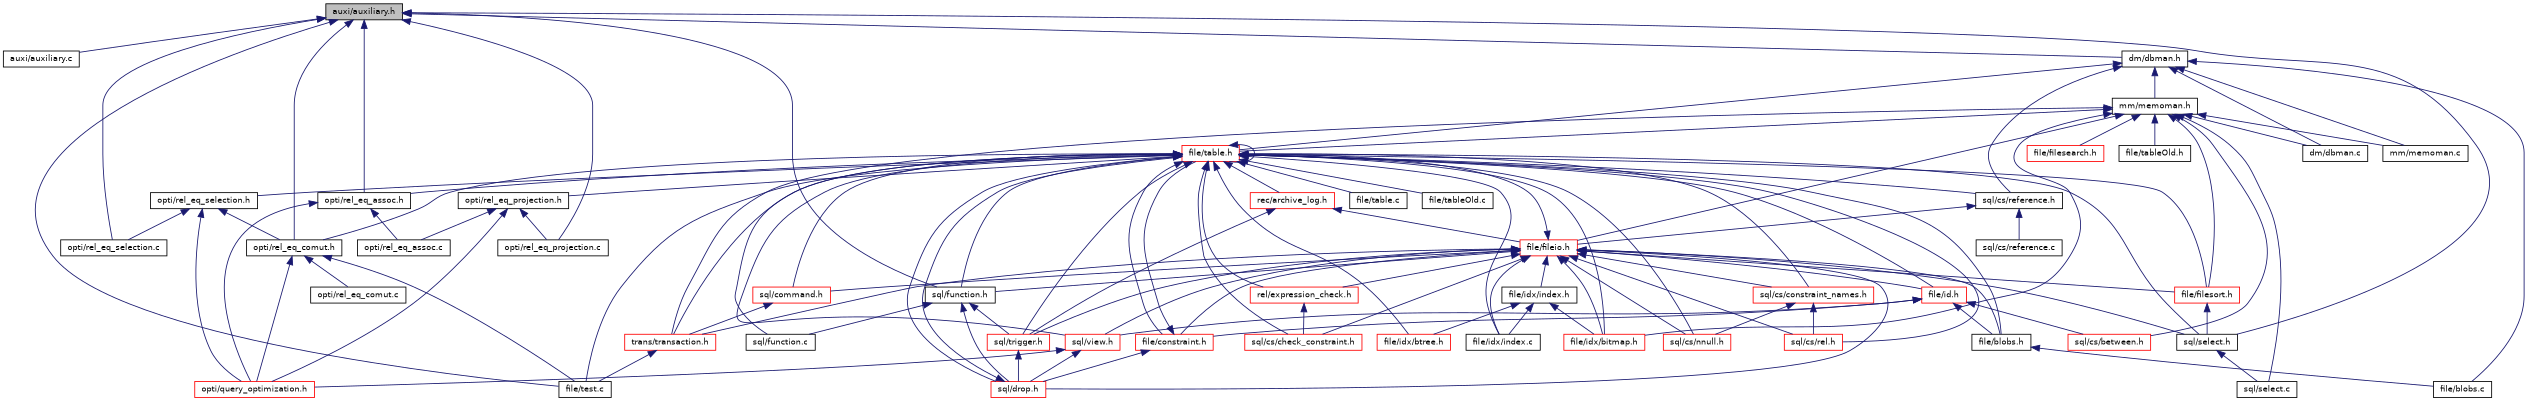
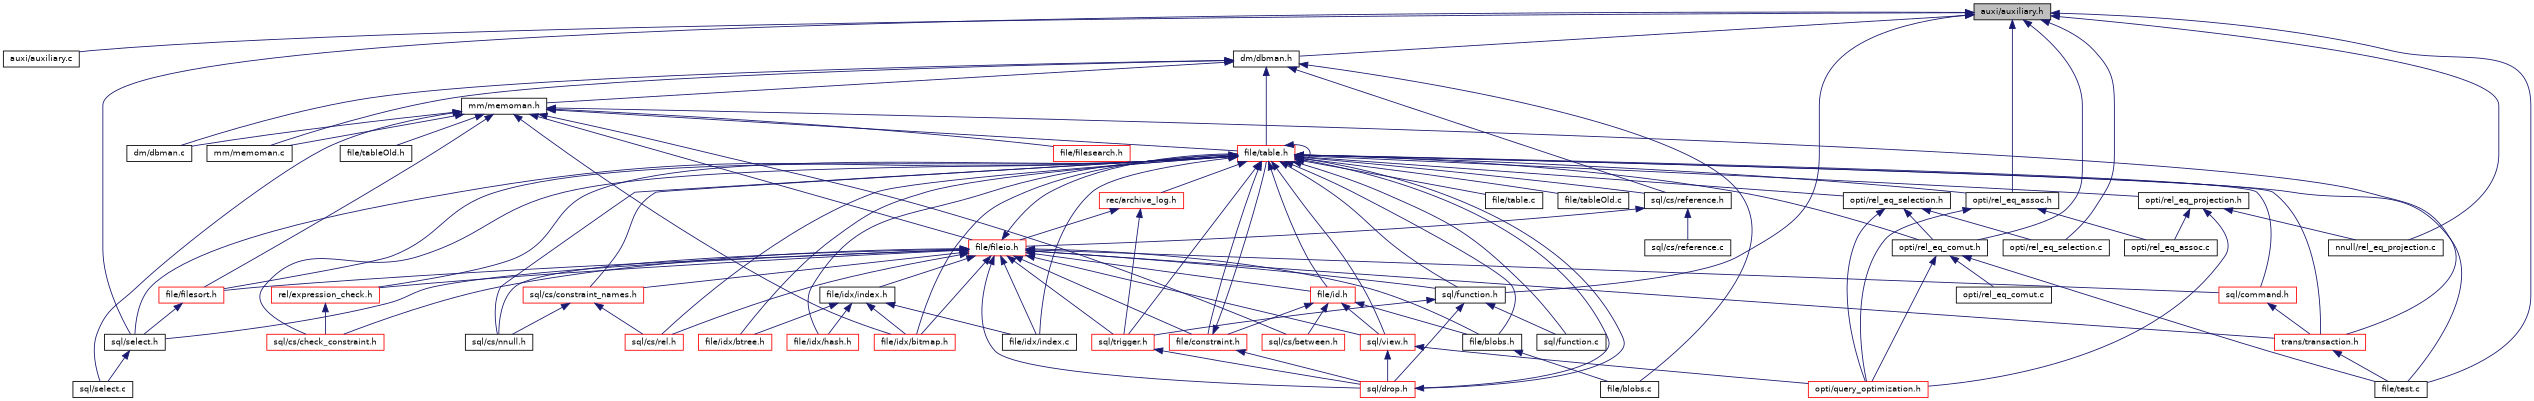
(553, 248) -> (2386, 248)
none -> (823, 342)
(1697, 342) -> (499, 342)
